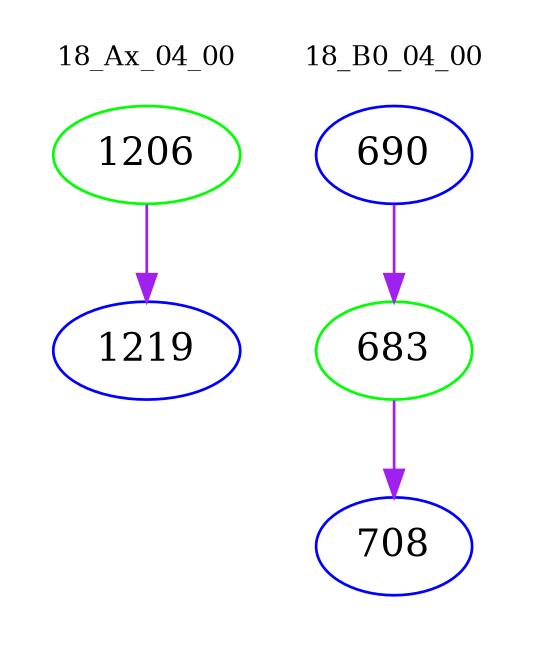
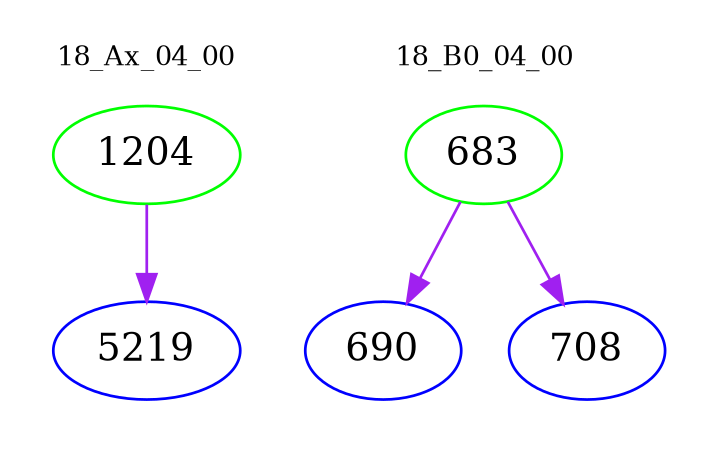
(147, 155) -> (147, 155)
(394, 239) -> (440, 240)
(147, 351) -> (147, 351)
